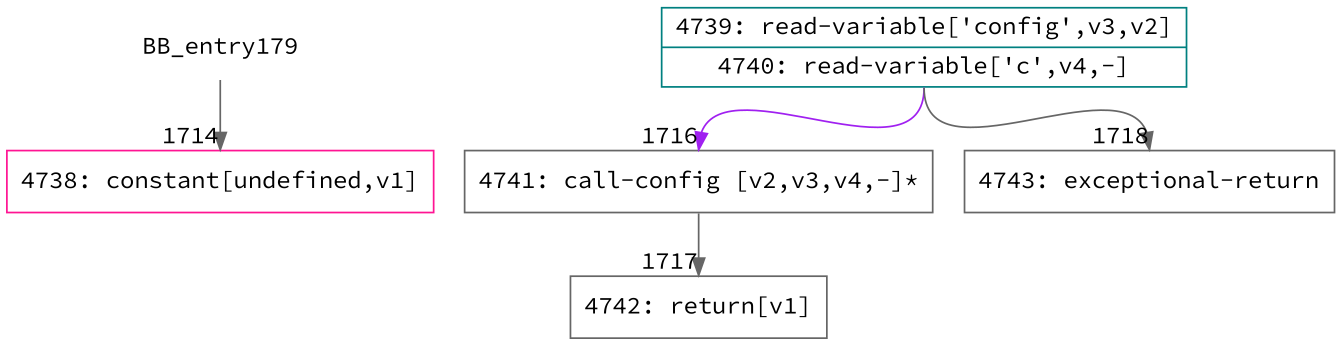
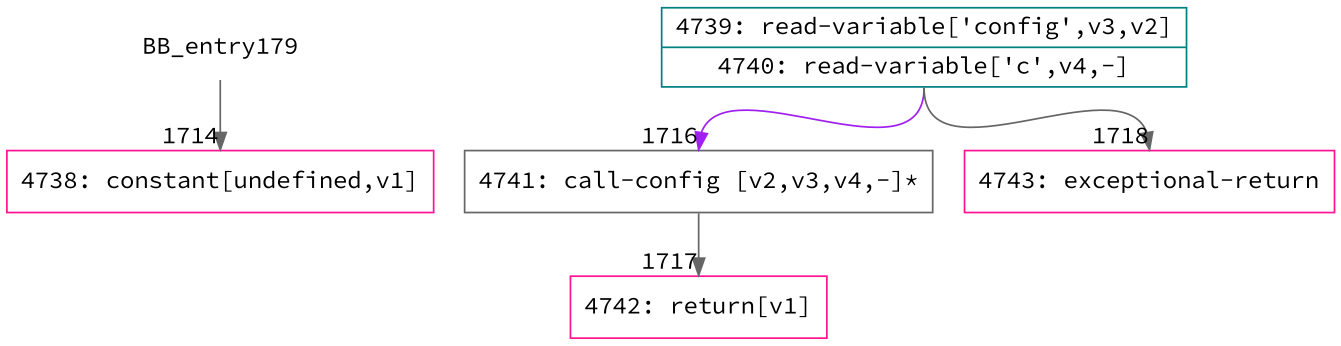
(1150, 182) -> (1150, 182)
(699, 307) -> (699, 307)
